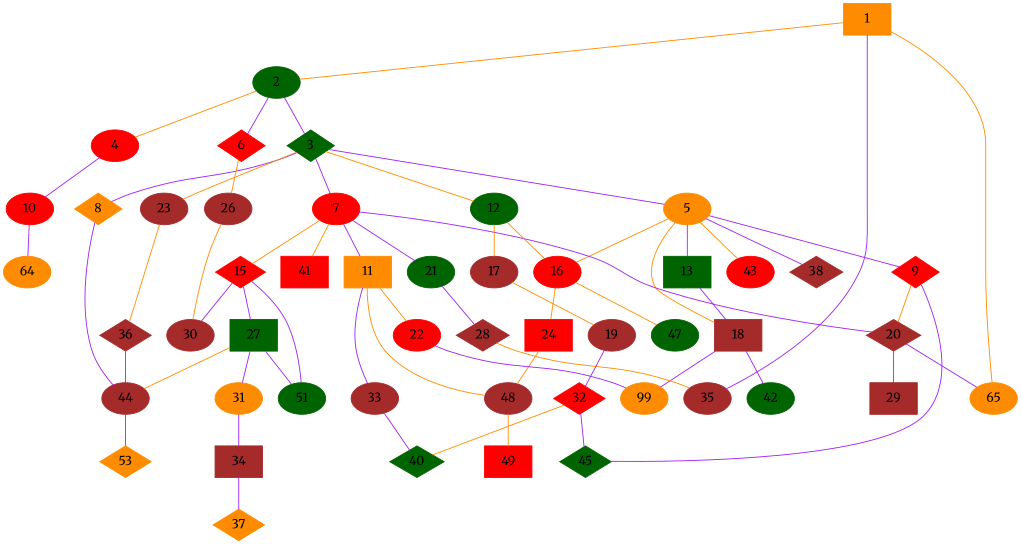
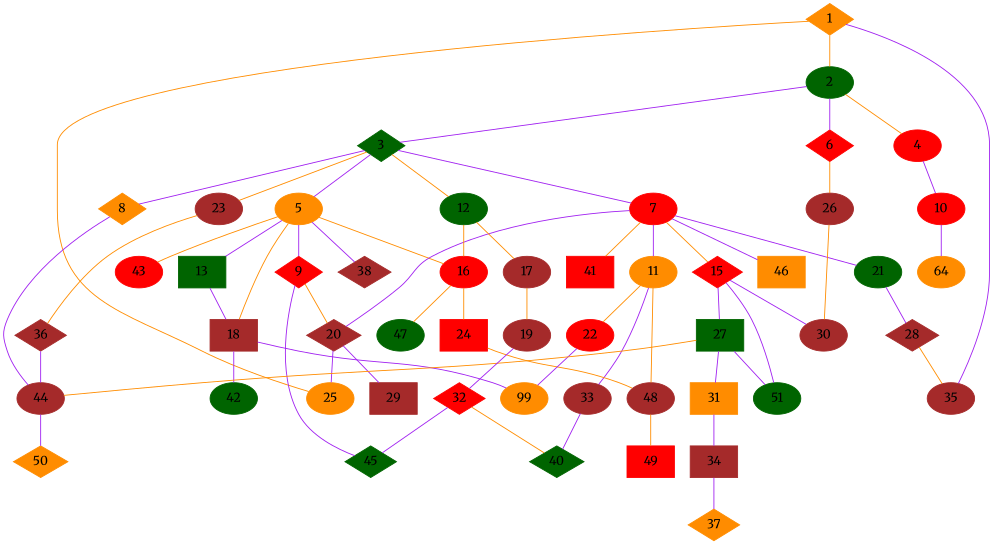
(867, 19) -> (830, 19)
(368, 272) -> (653, 272)
none -> (781, 272)
(239, 399) -> (714, 399)
(994, 399) -> (330, 399)
(126, 462) -> (41, 462)
